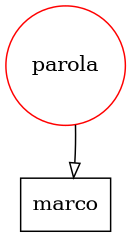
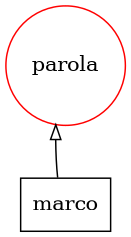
(76, 144) -> (56, 159)
